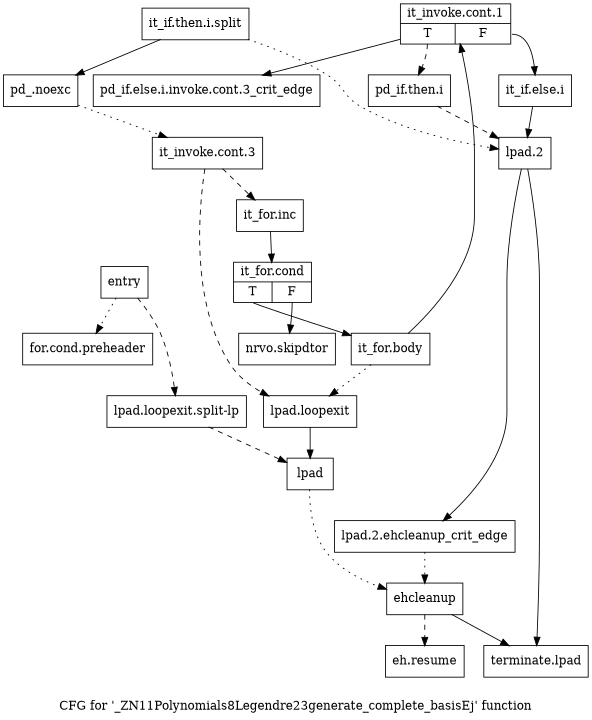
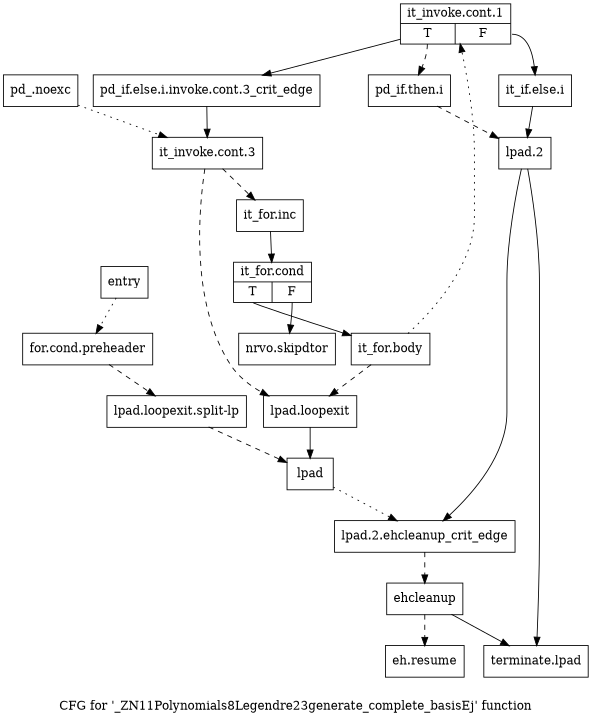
(195, 24) -> none
none -> (207, 118)
(474, 203) -> (474, 203)
(163, 340) -> (129, 378)
(354, 378) -> (354, 378)
(326, 551) -> (361, 502)
(425, 563) -> (425, 563)
